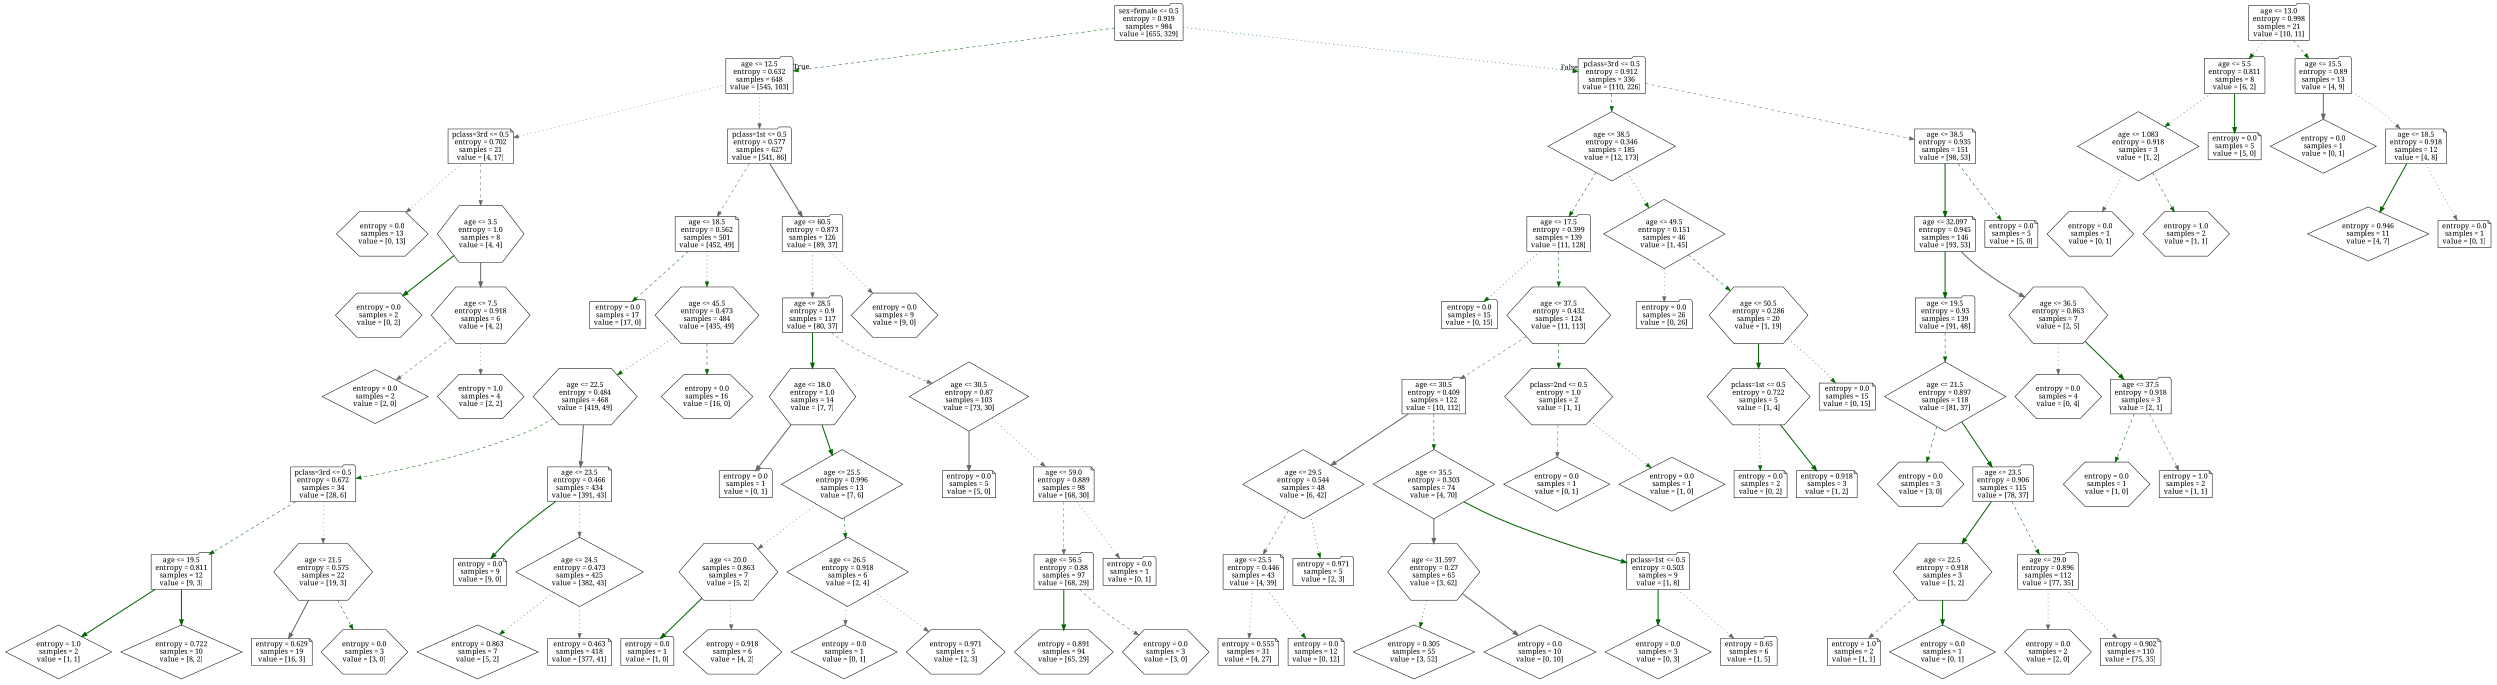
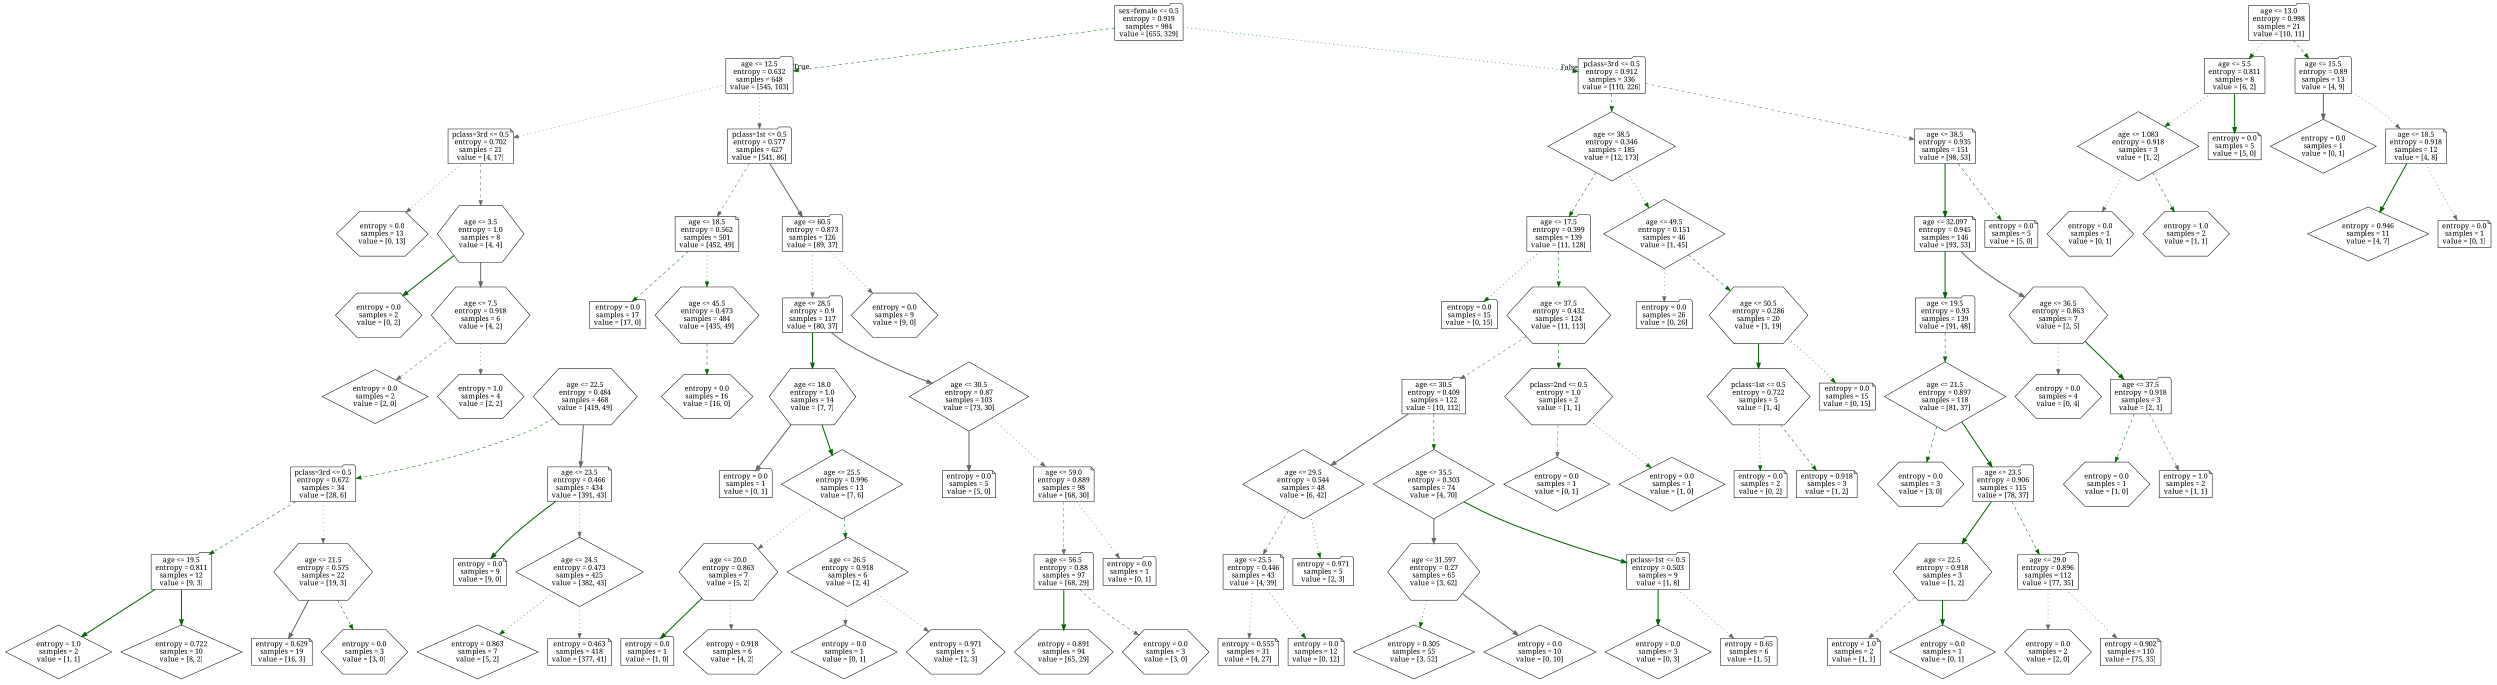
(648, 354) -> none
(878, 360) -> (878, 360)
(1797, 446) -> (1797, 446)
(728, 572) -> (728, 572)
